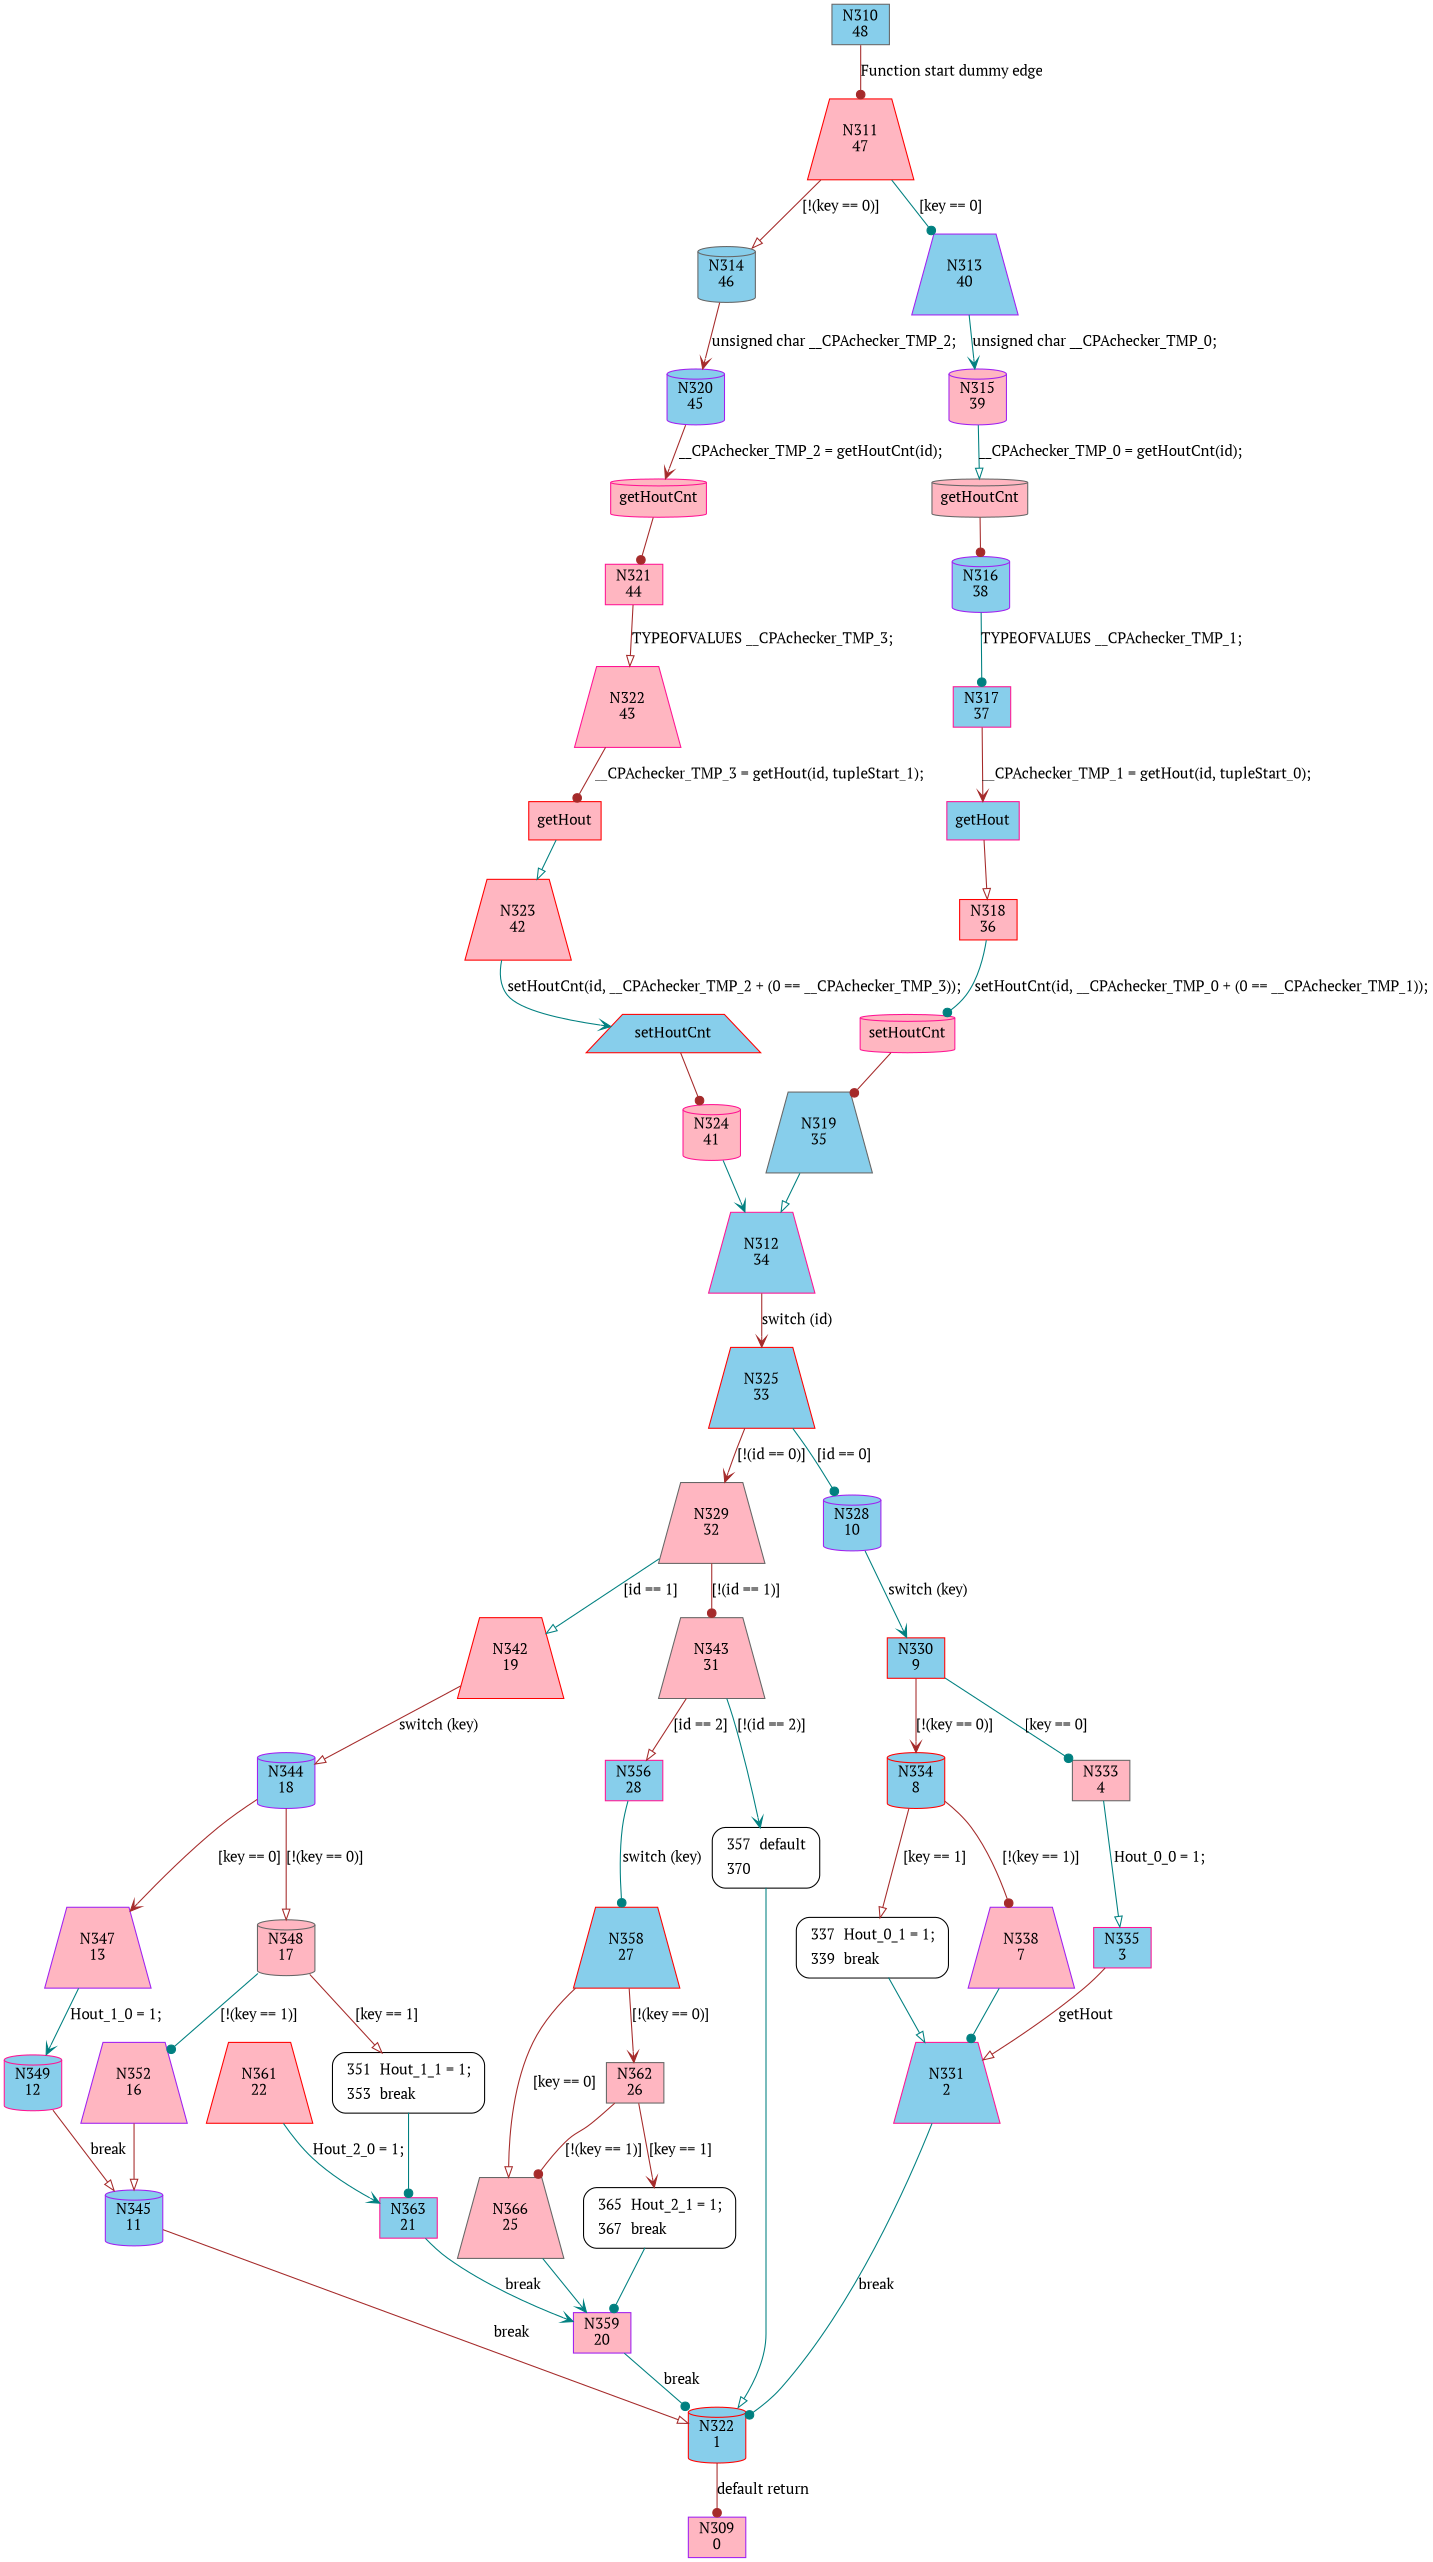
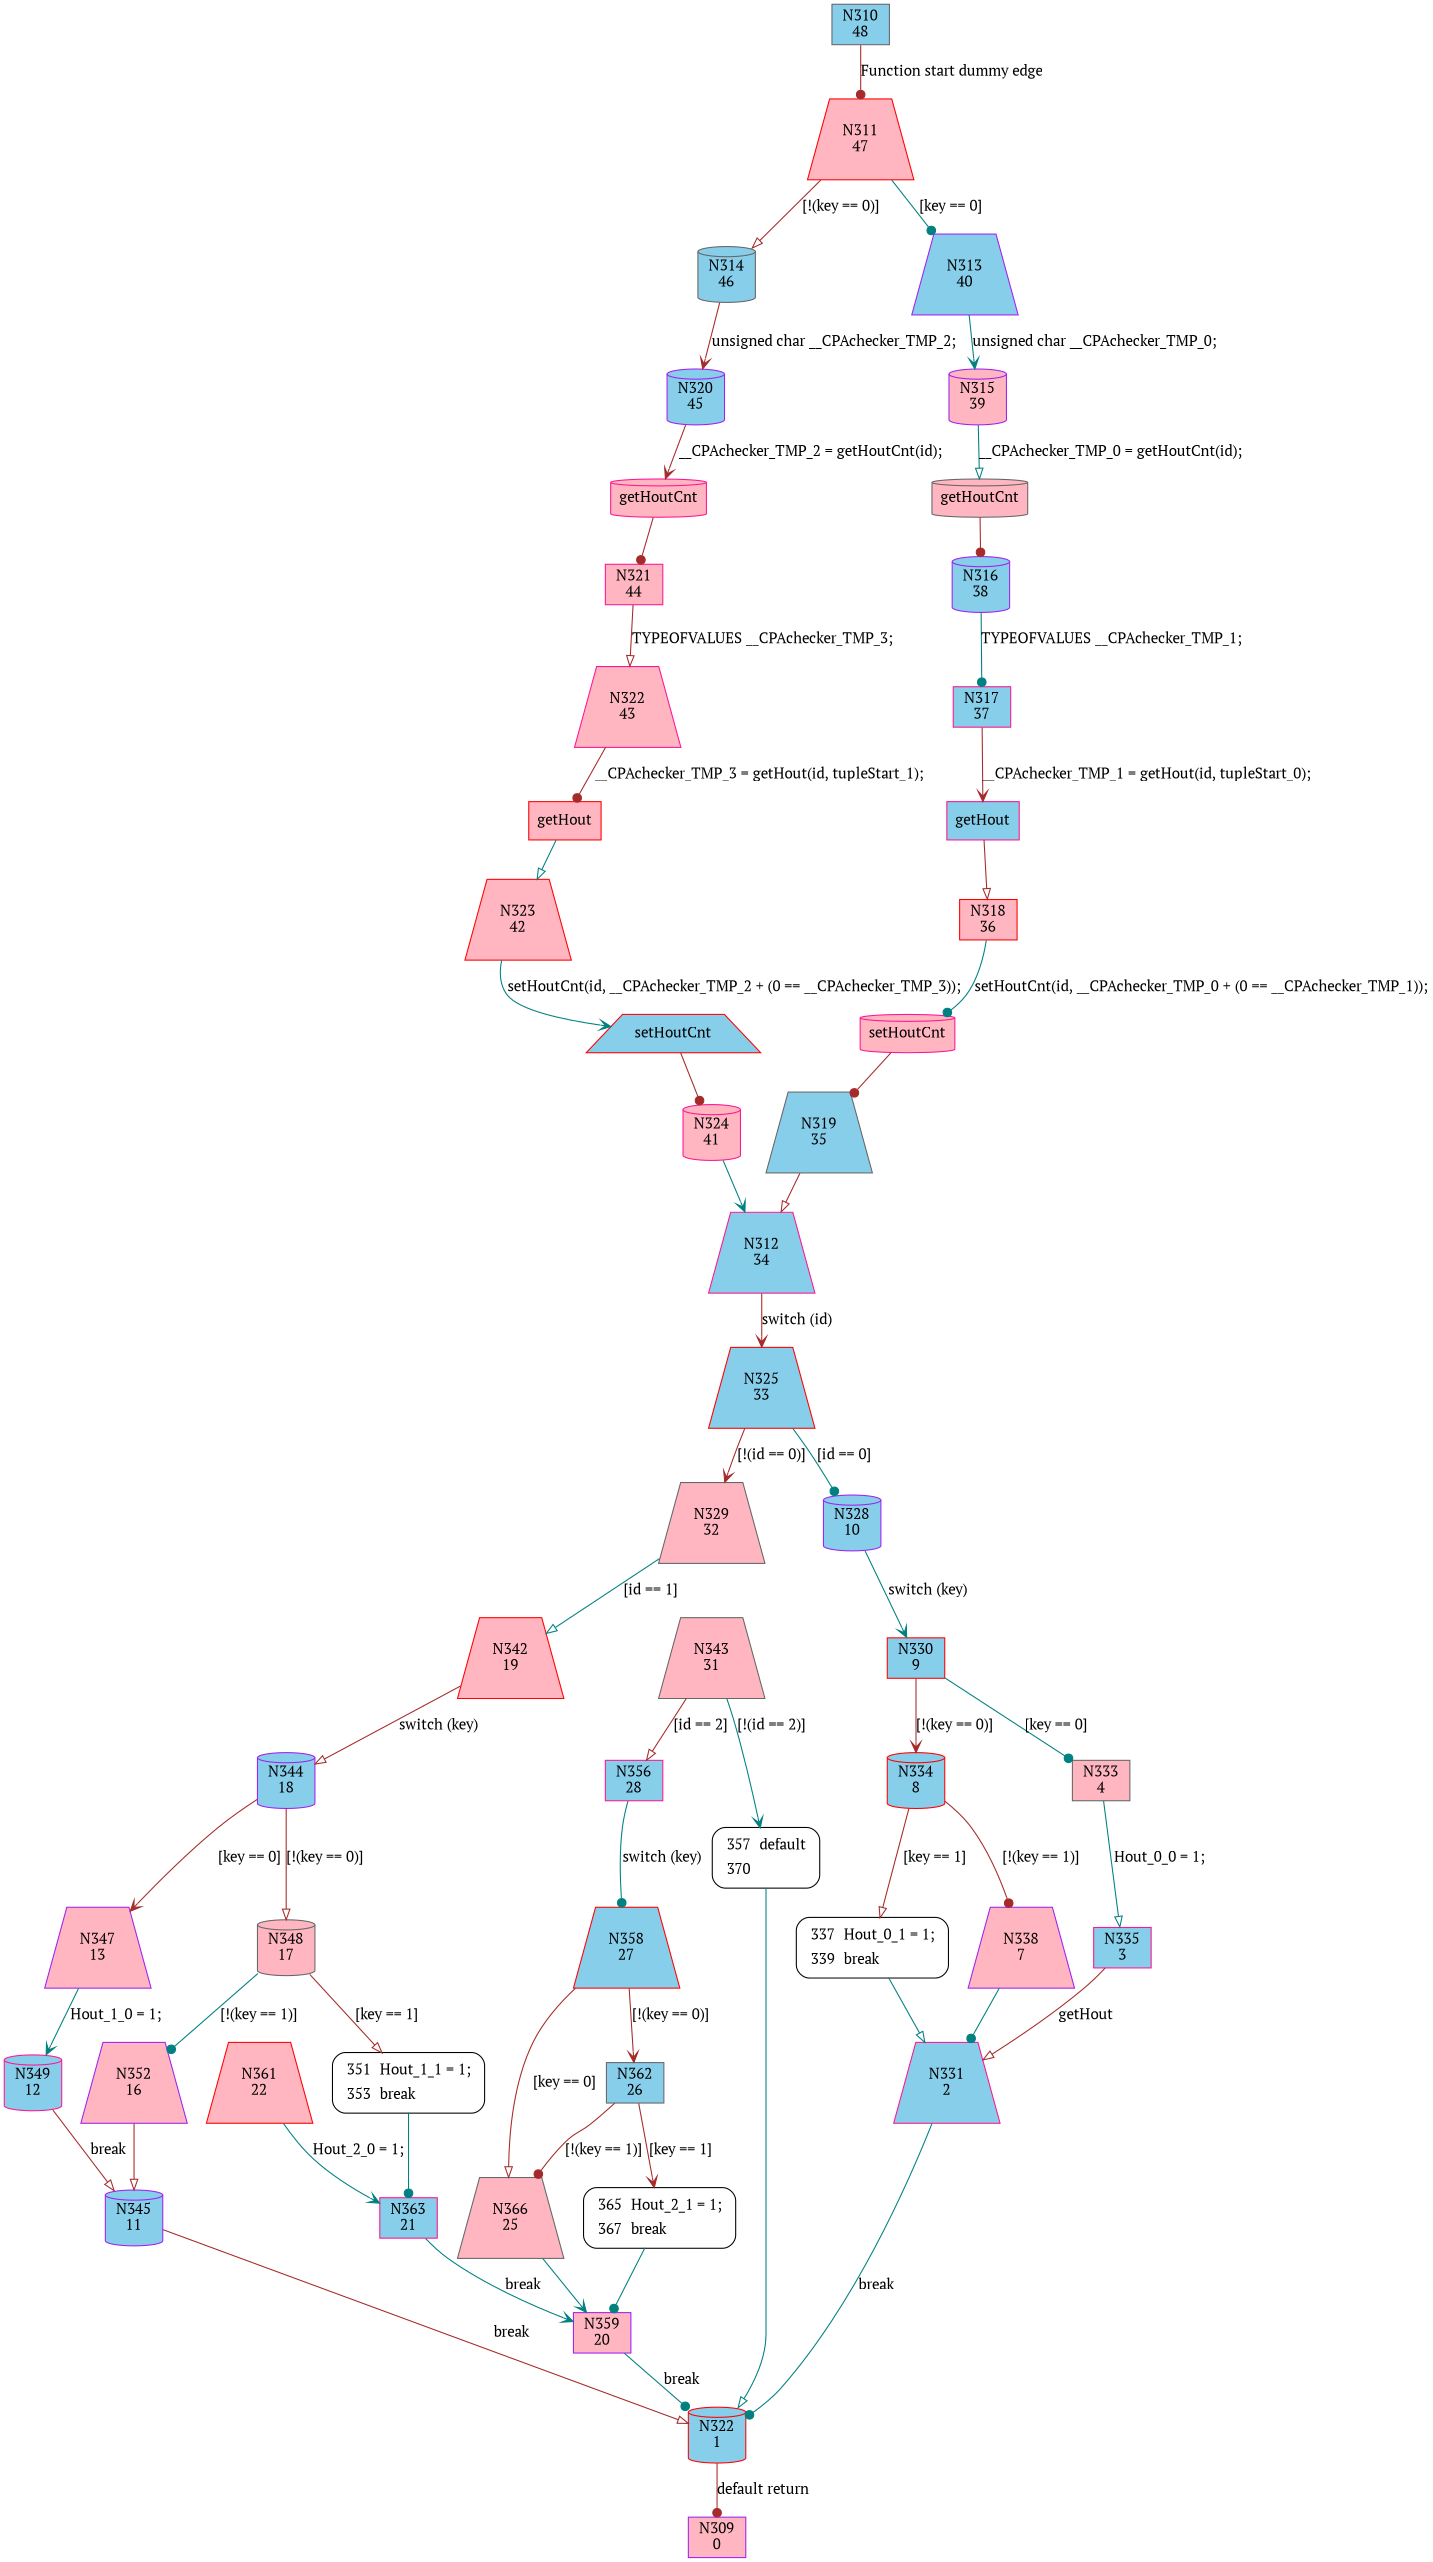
(793, 1188) -> (793, 1188)
(712, 1586) -> none
(635, 2083) -> (635, 2083)
